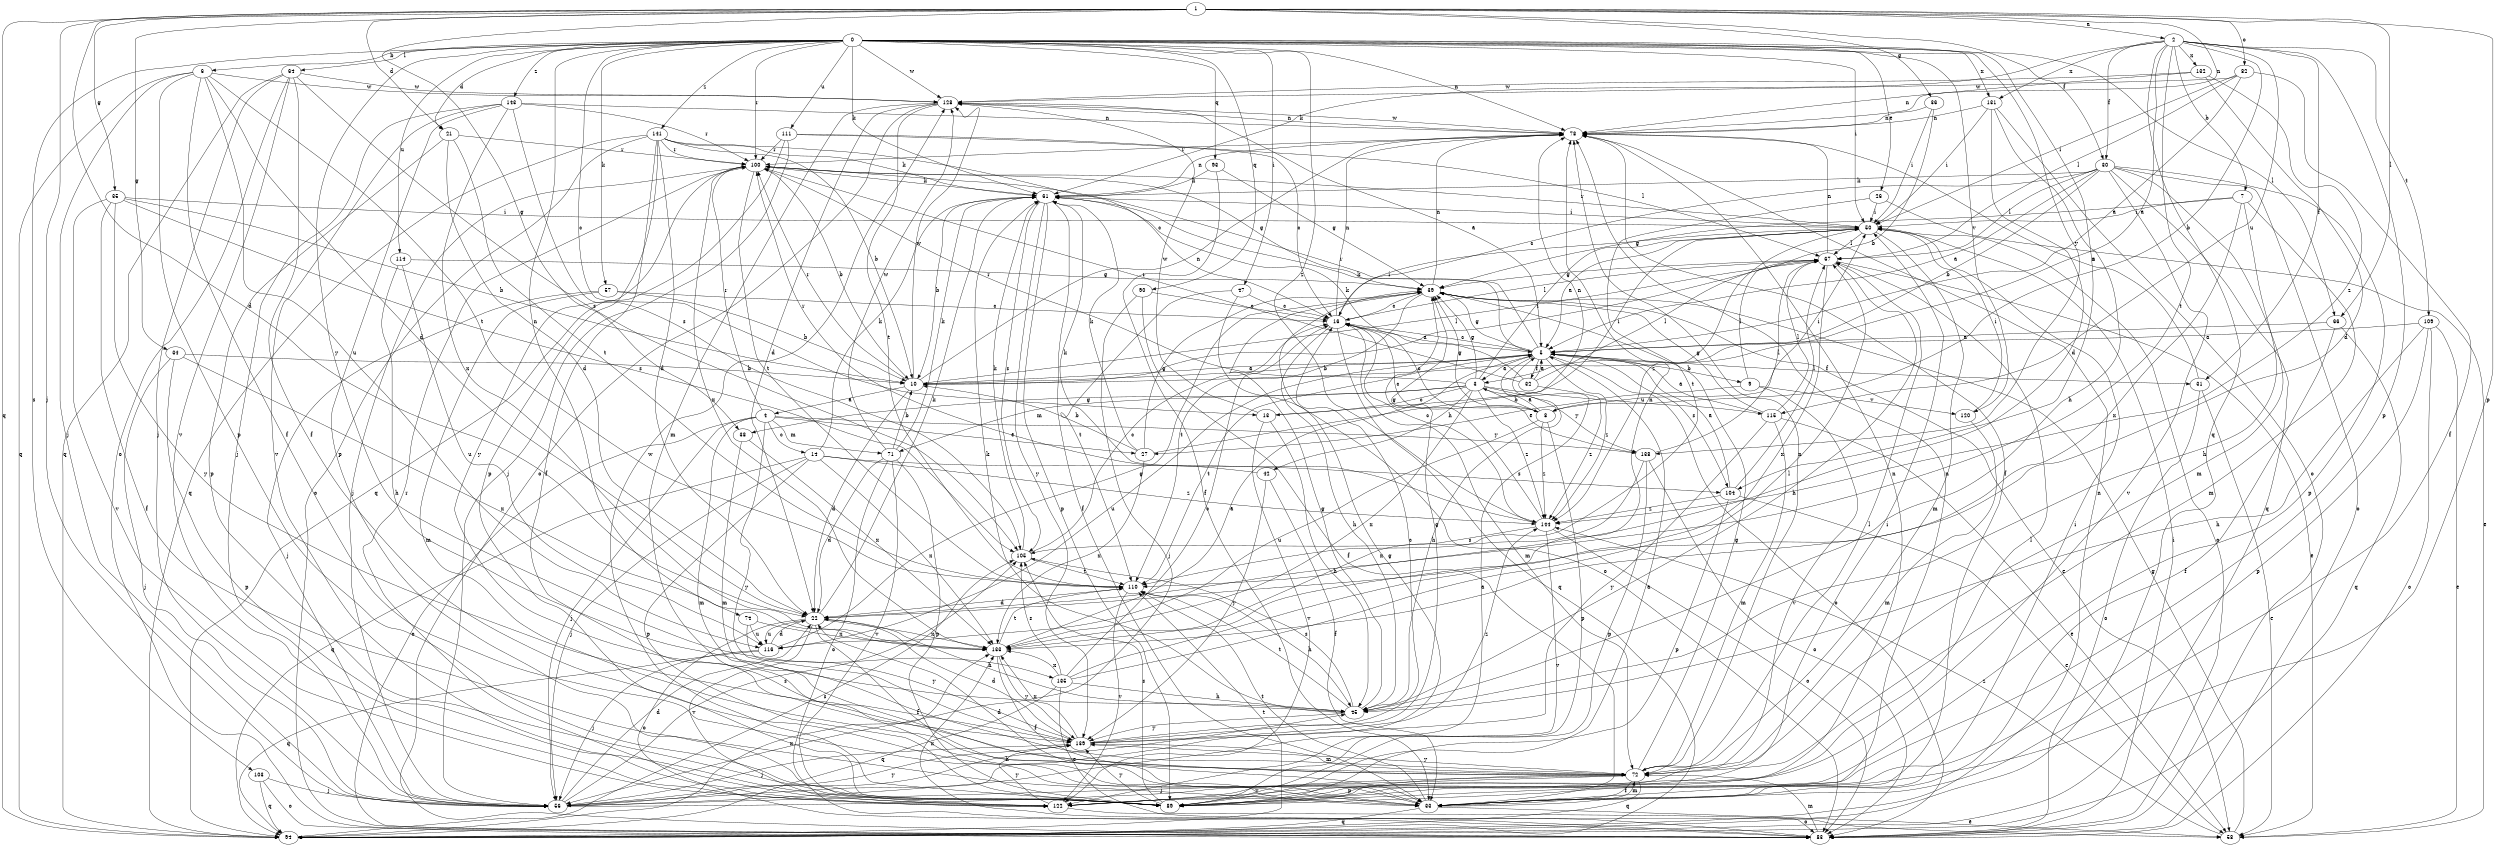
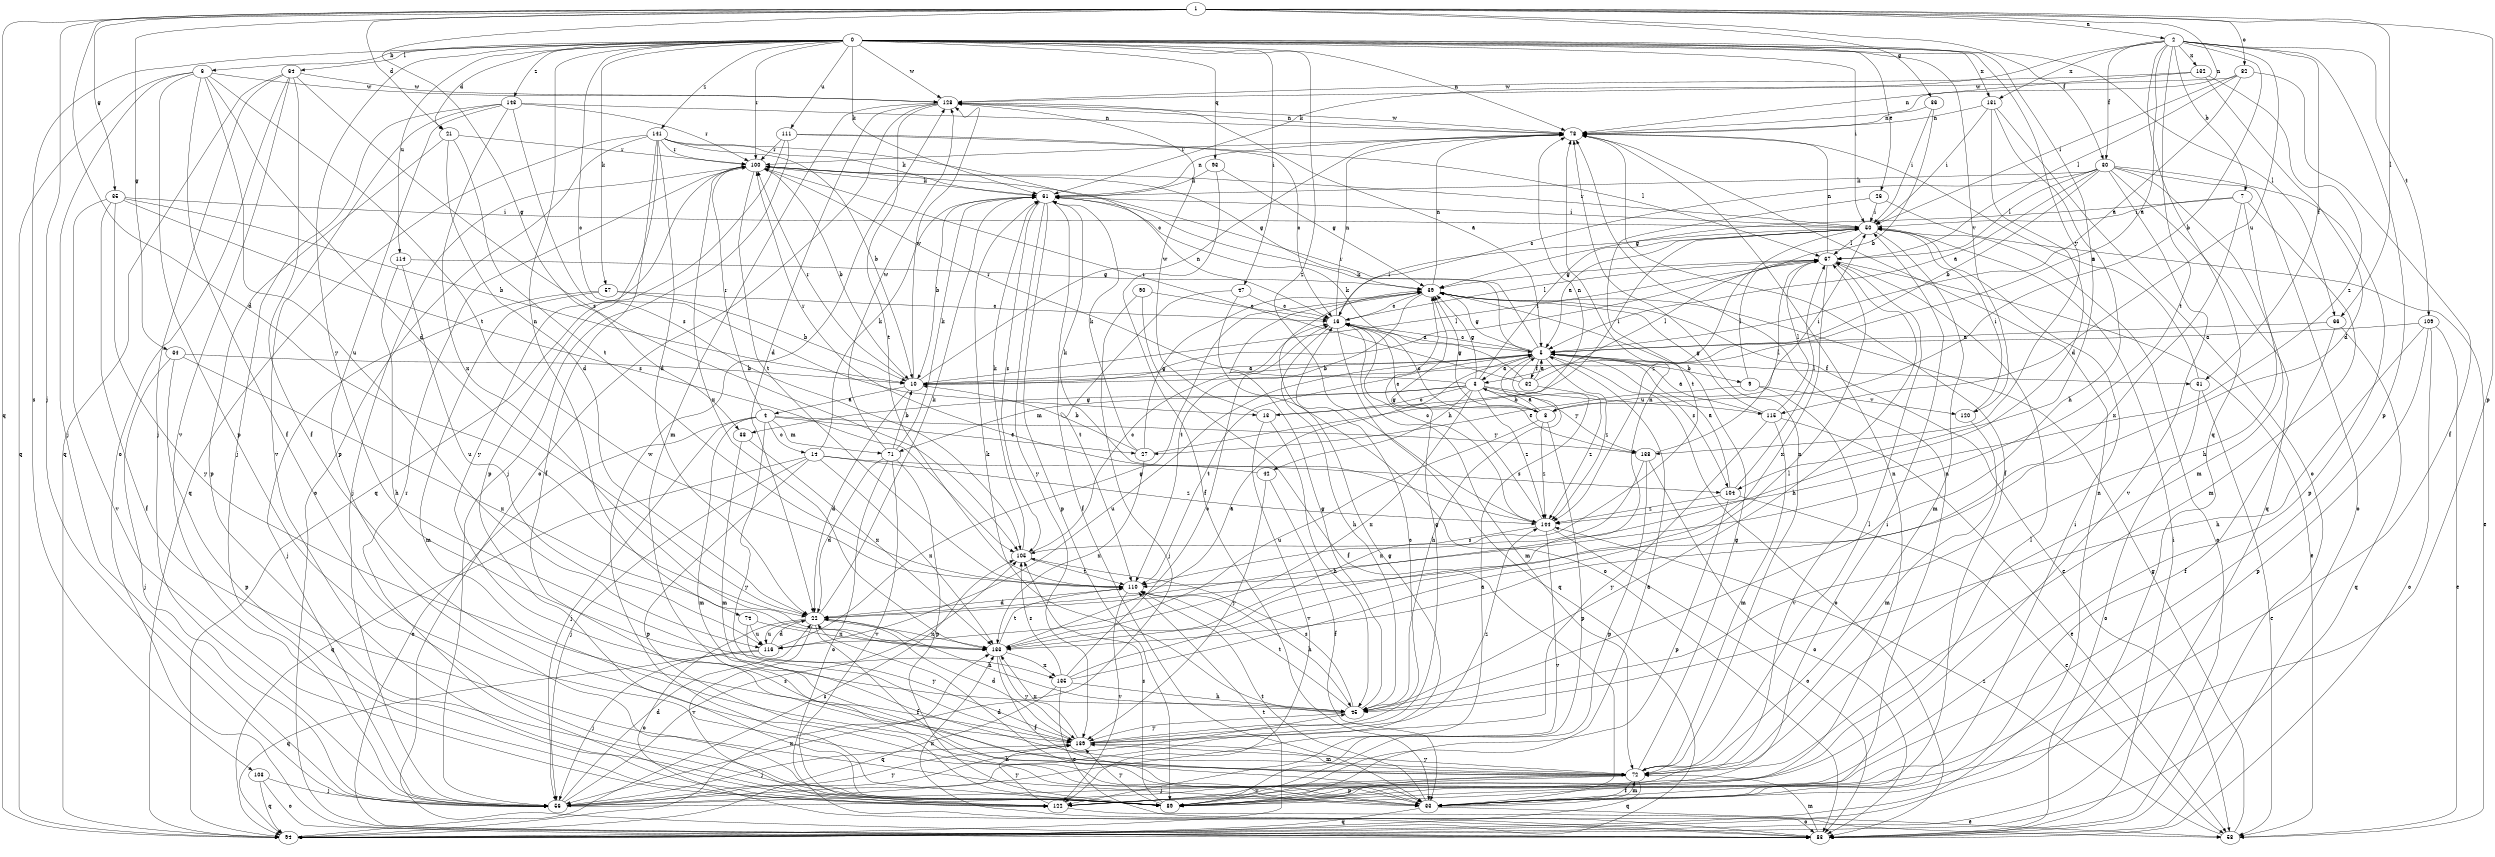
(1185, 56) -> none
(1038, 658) -> (1031, 661)
